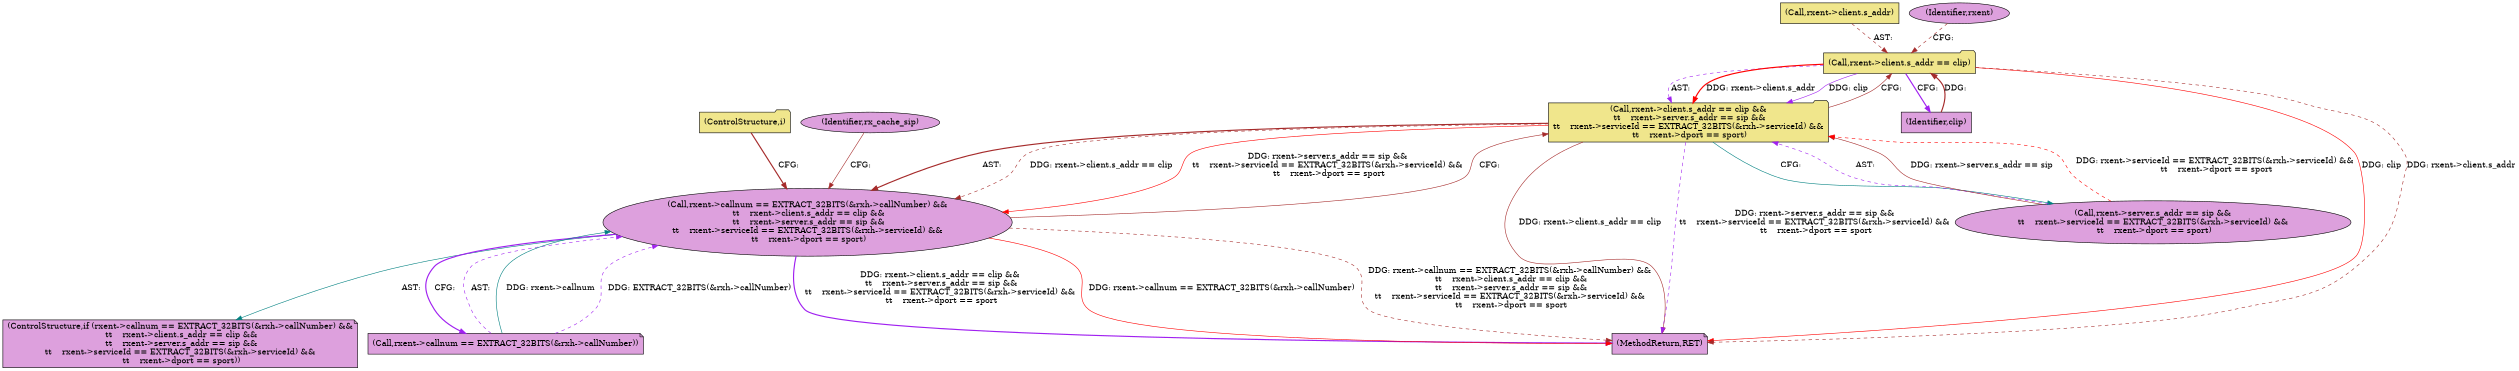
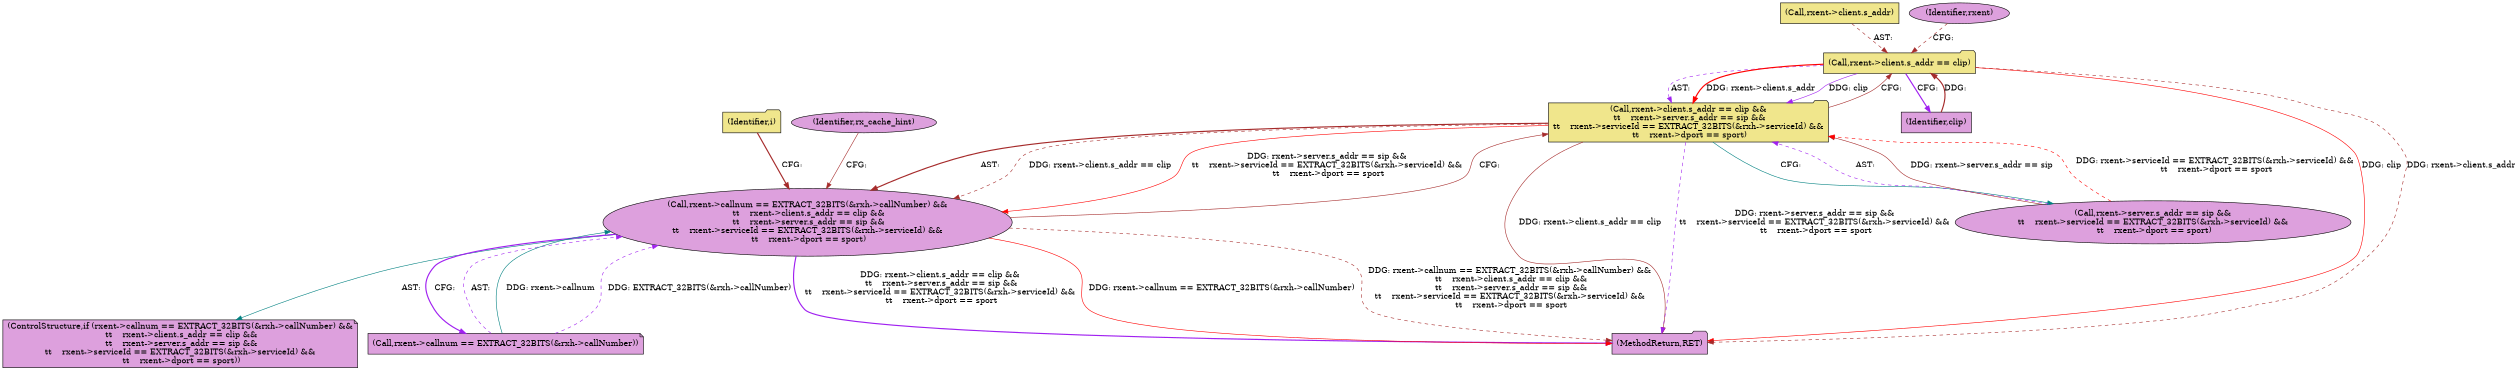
(745, 122) -> (752, 122)
(870, 122) -> (864, 122)
(1660, 344) -> (1660, 344)
